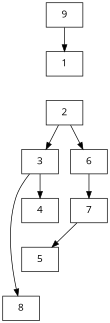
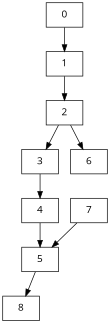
(65, 15) -> (65, 15)
none -> (65, 85)
(89, 183) -> none
(11, 230) -> (32, 281)
none -> (40, 232)
